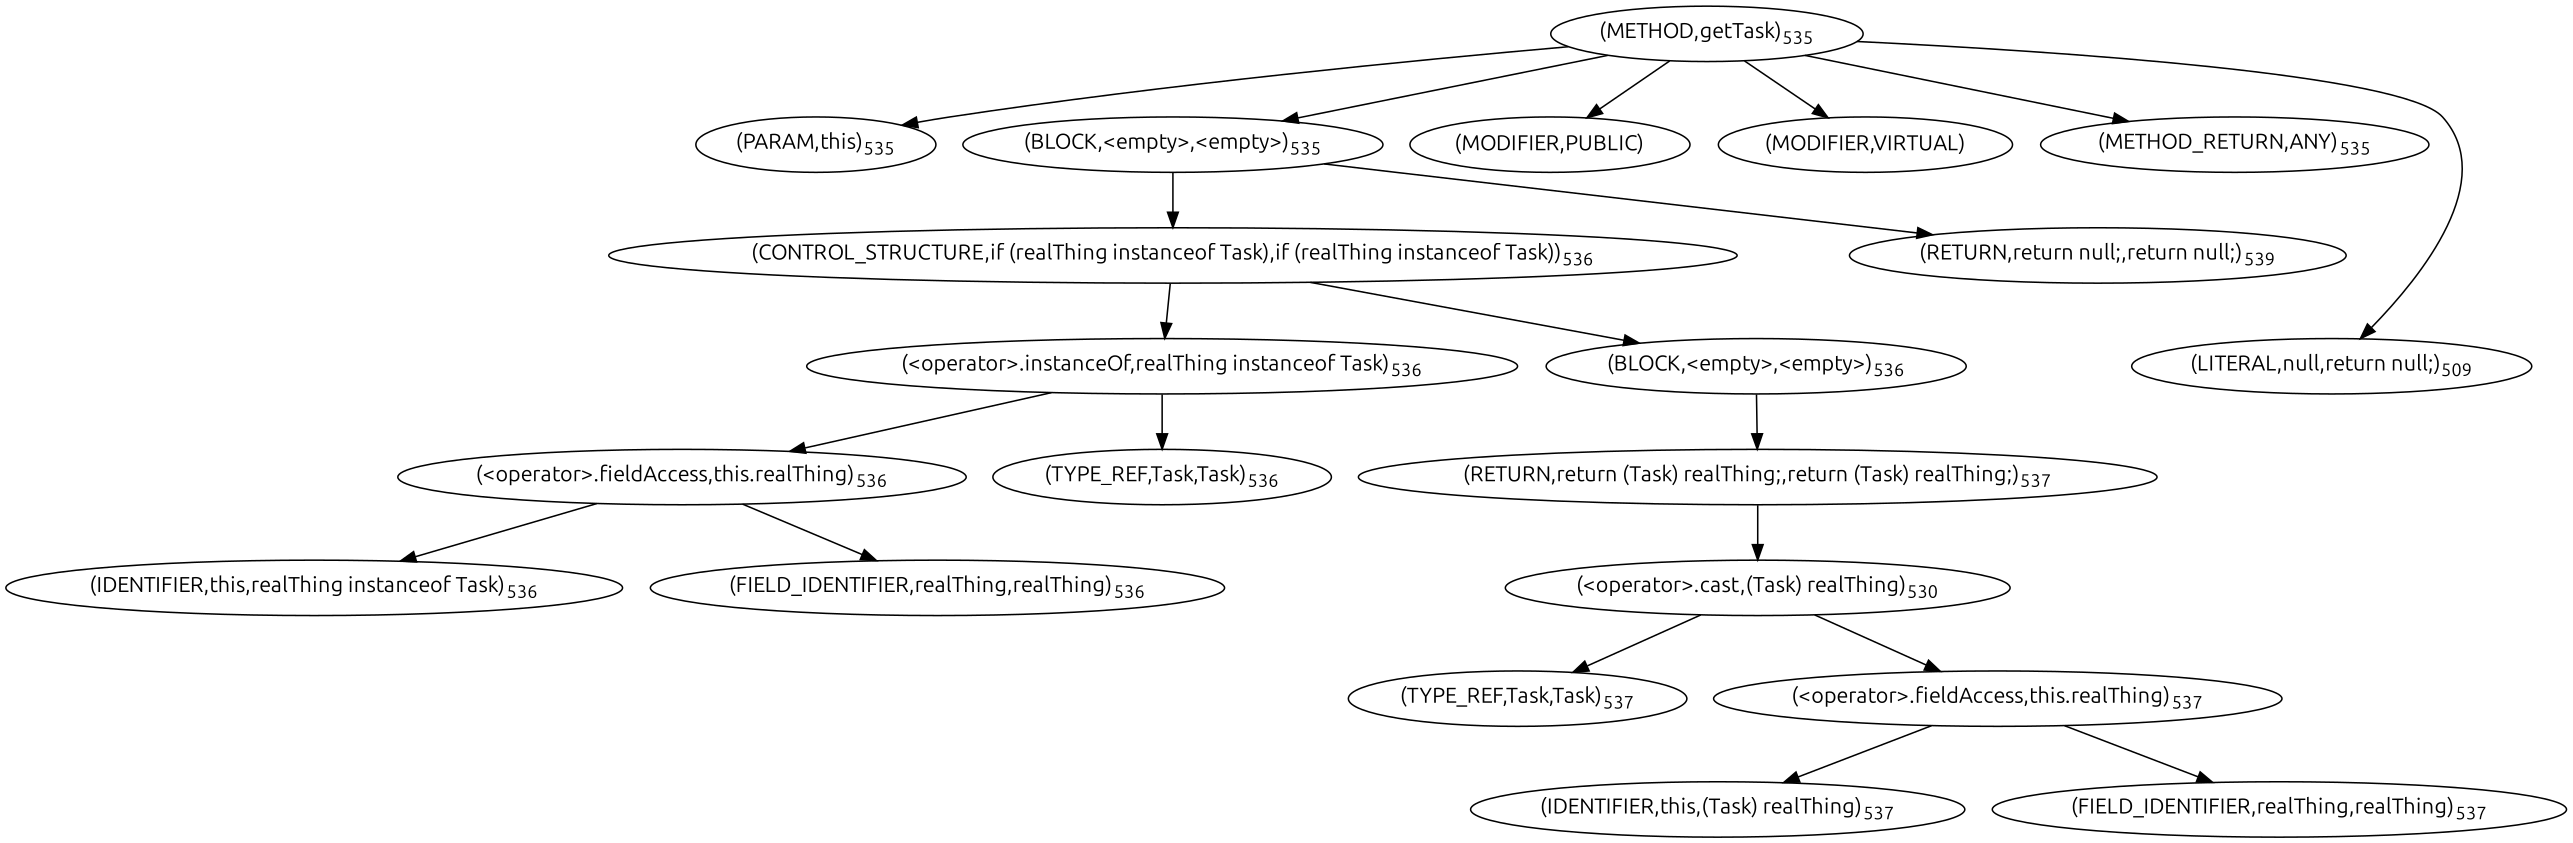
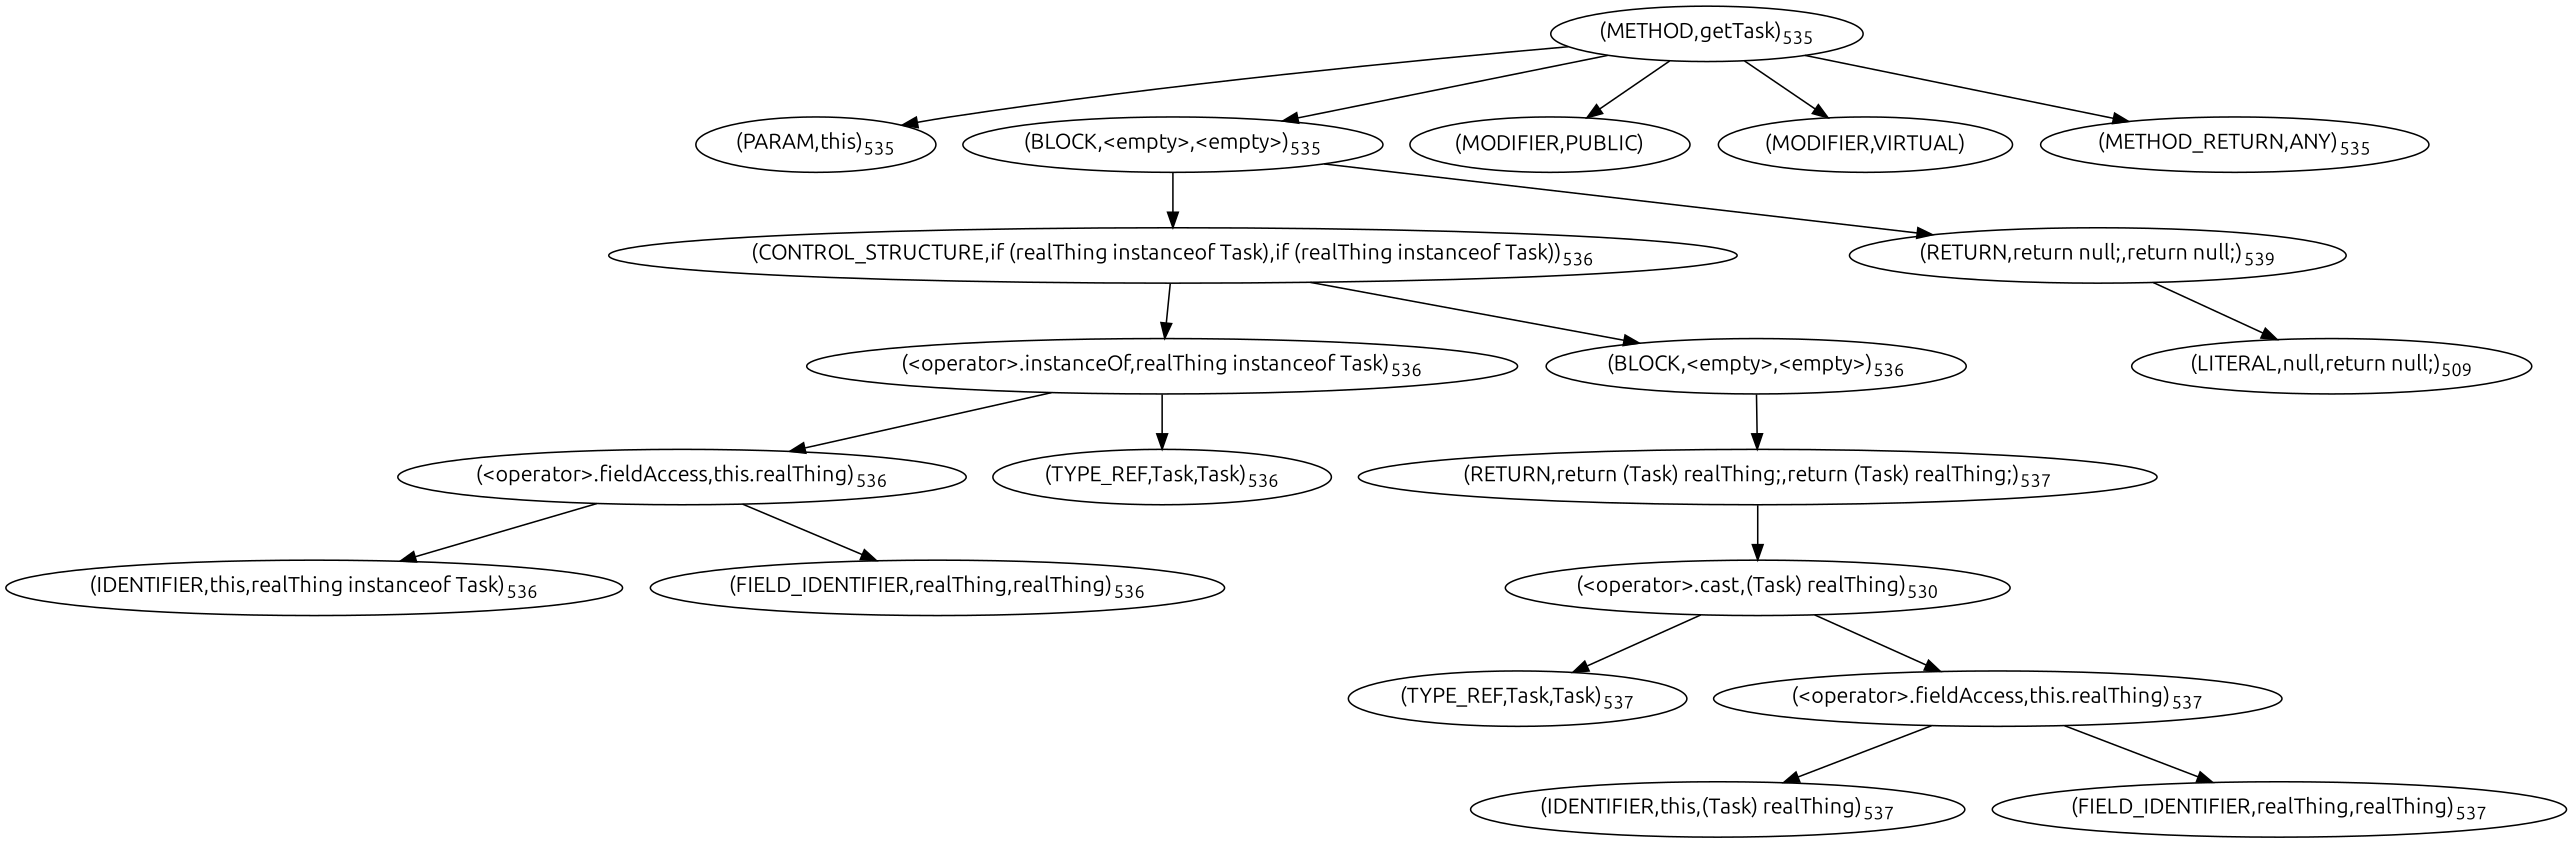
(2274, 74) -> (2208, 308)
